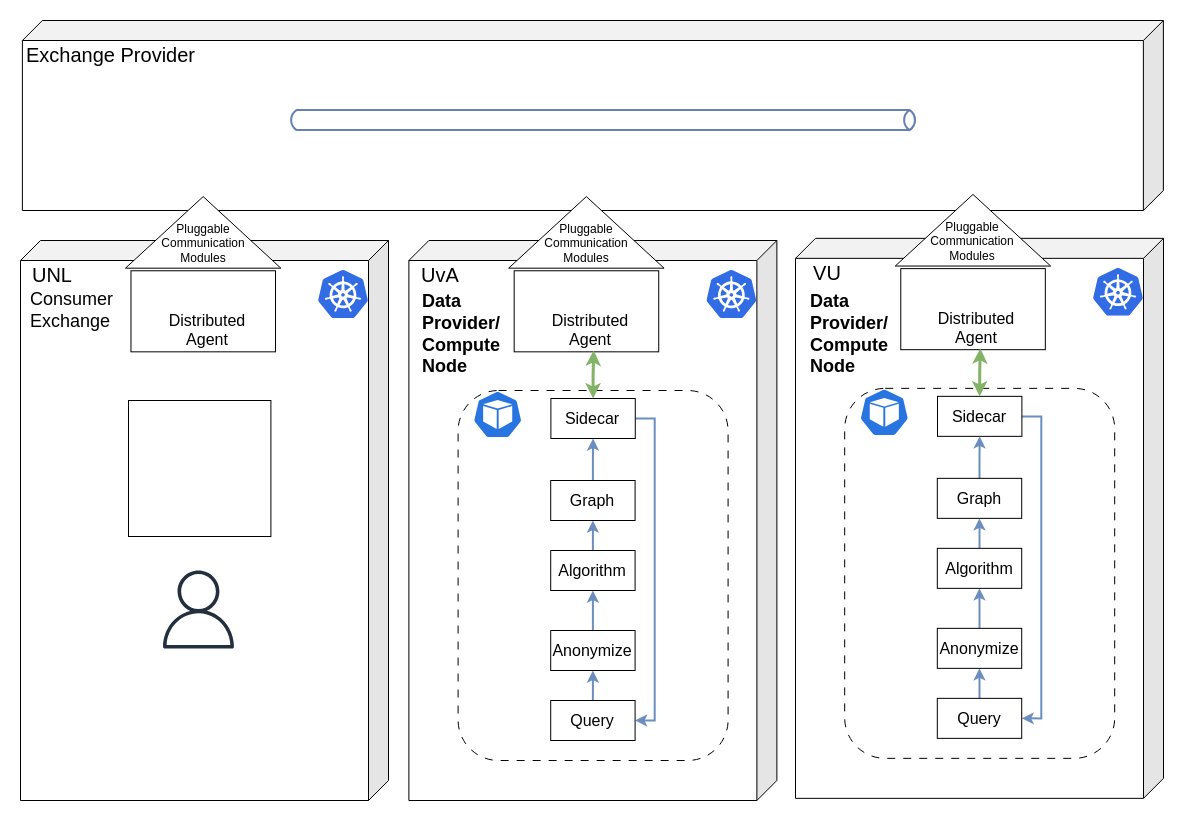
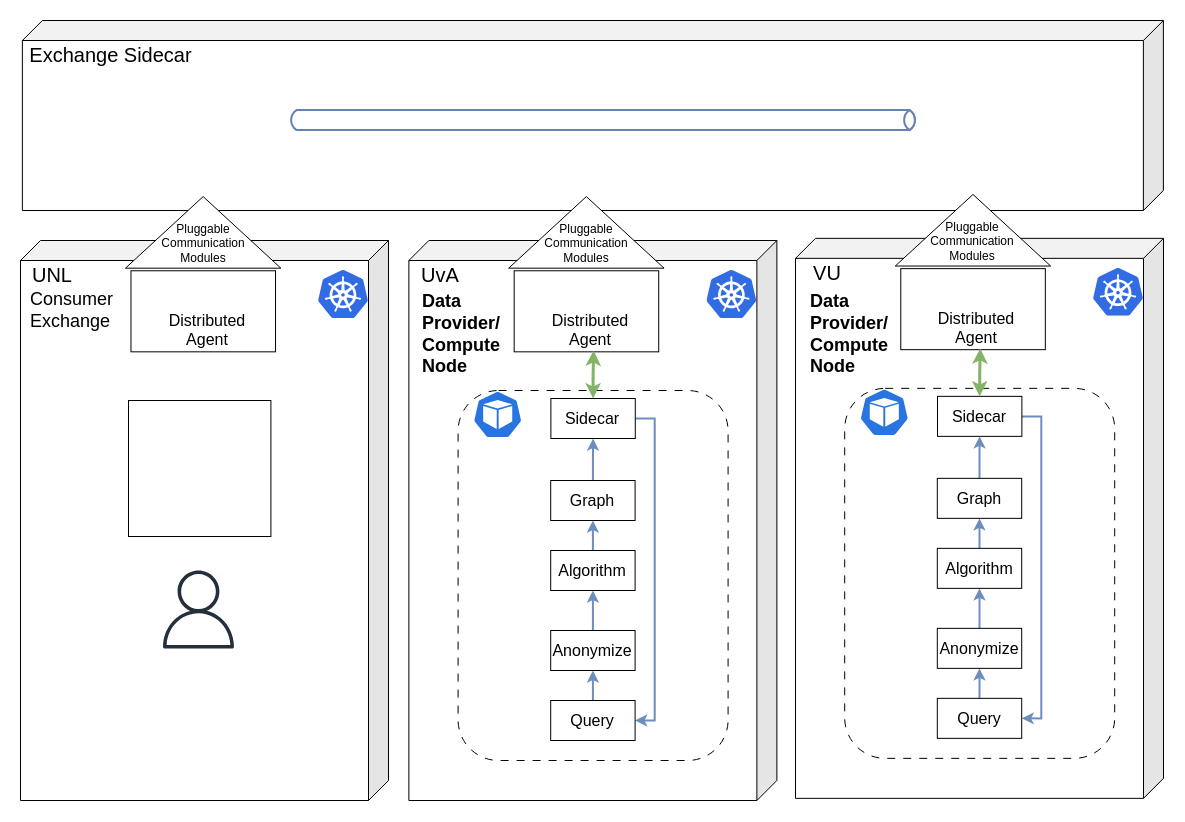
(111, 55) -> (111, 55)
